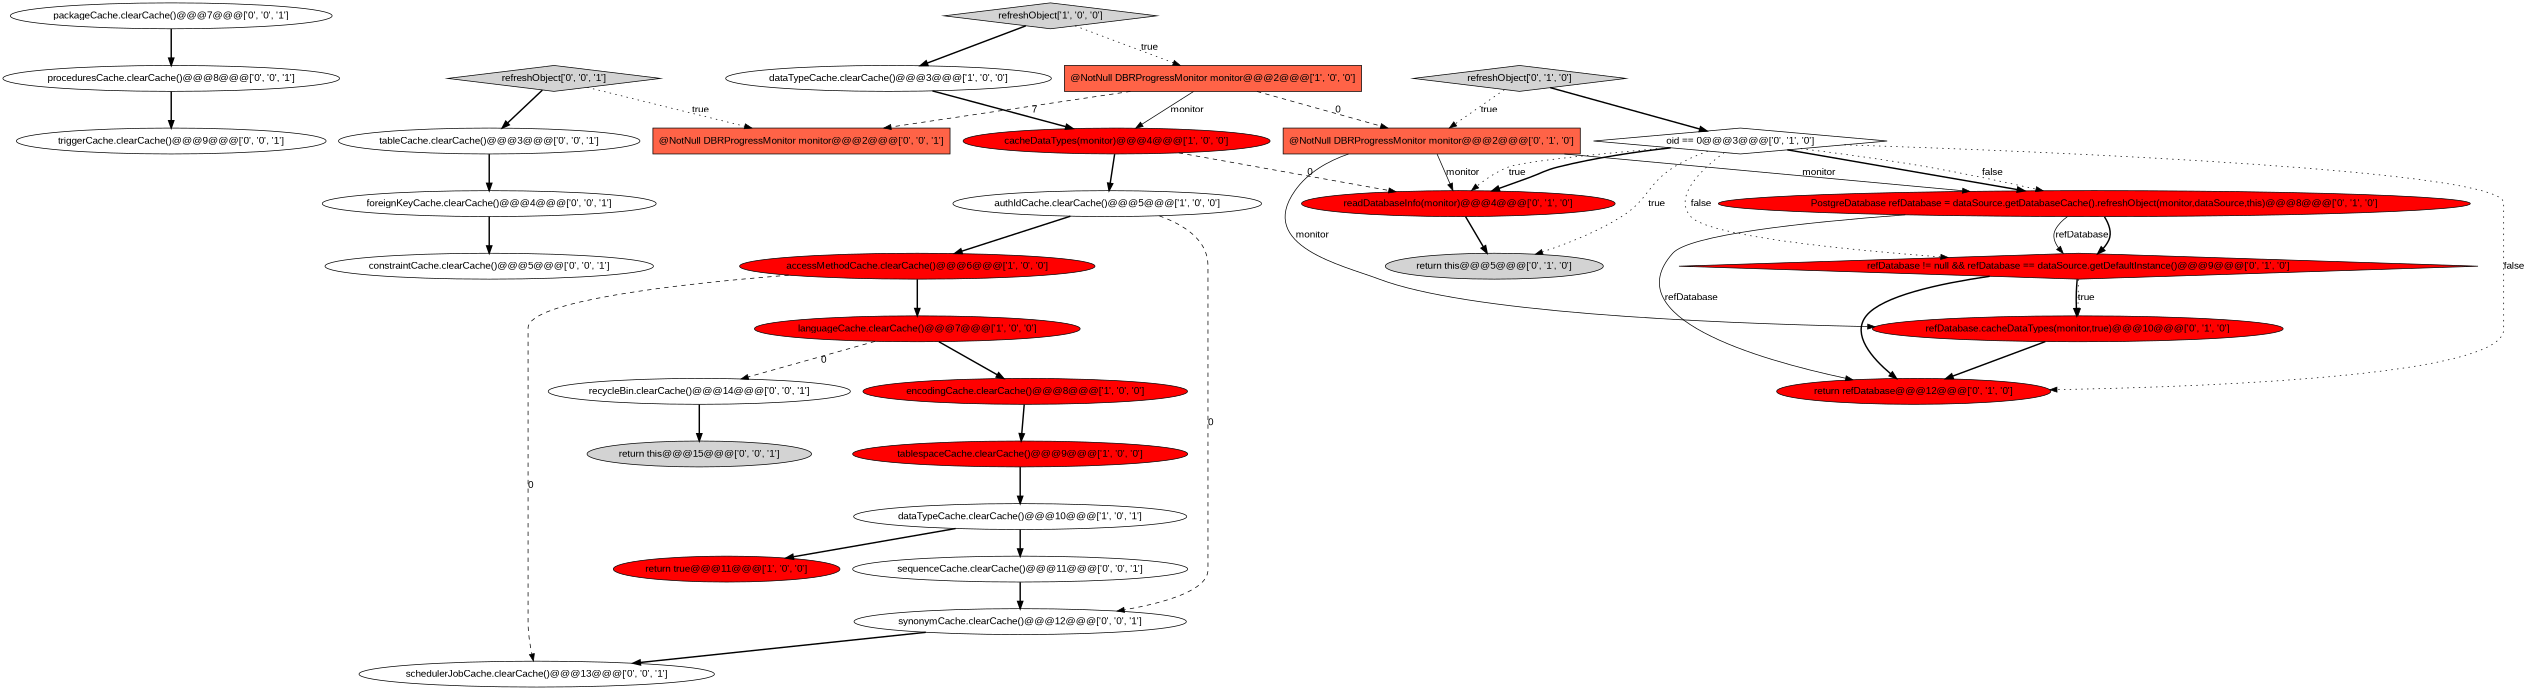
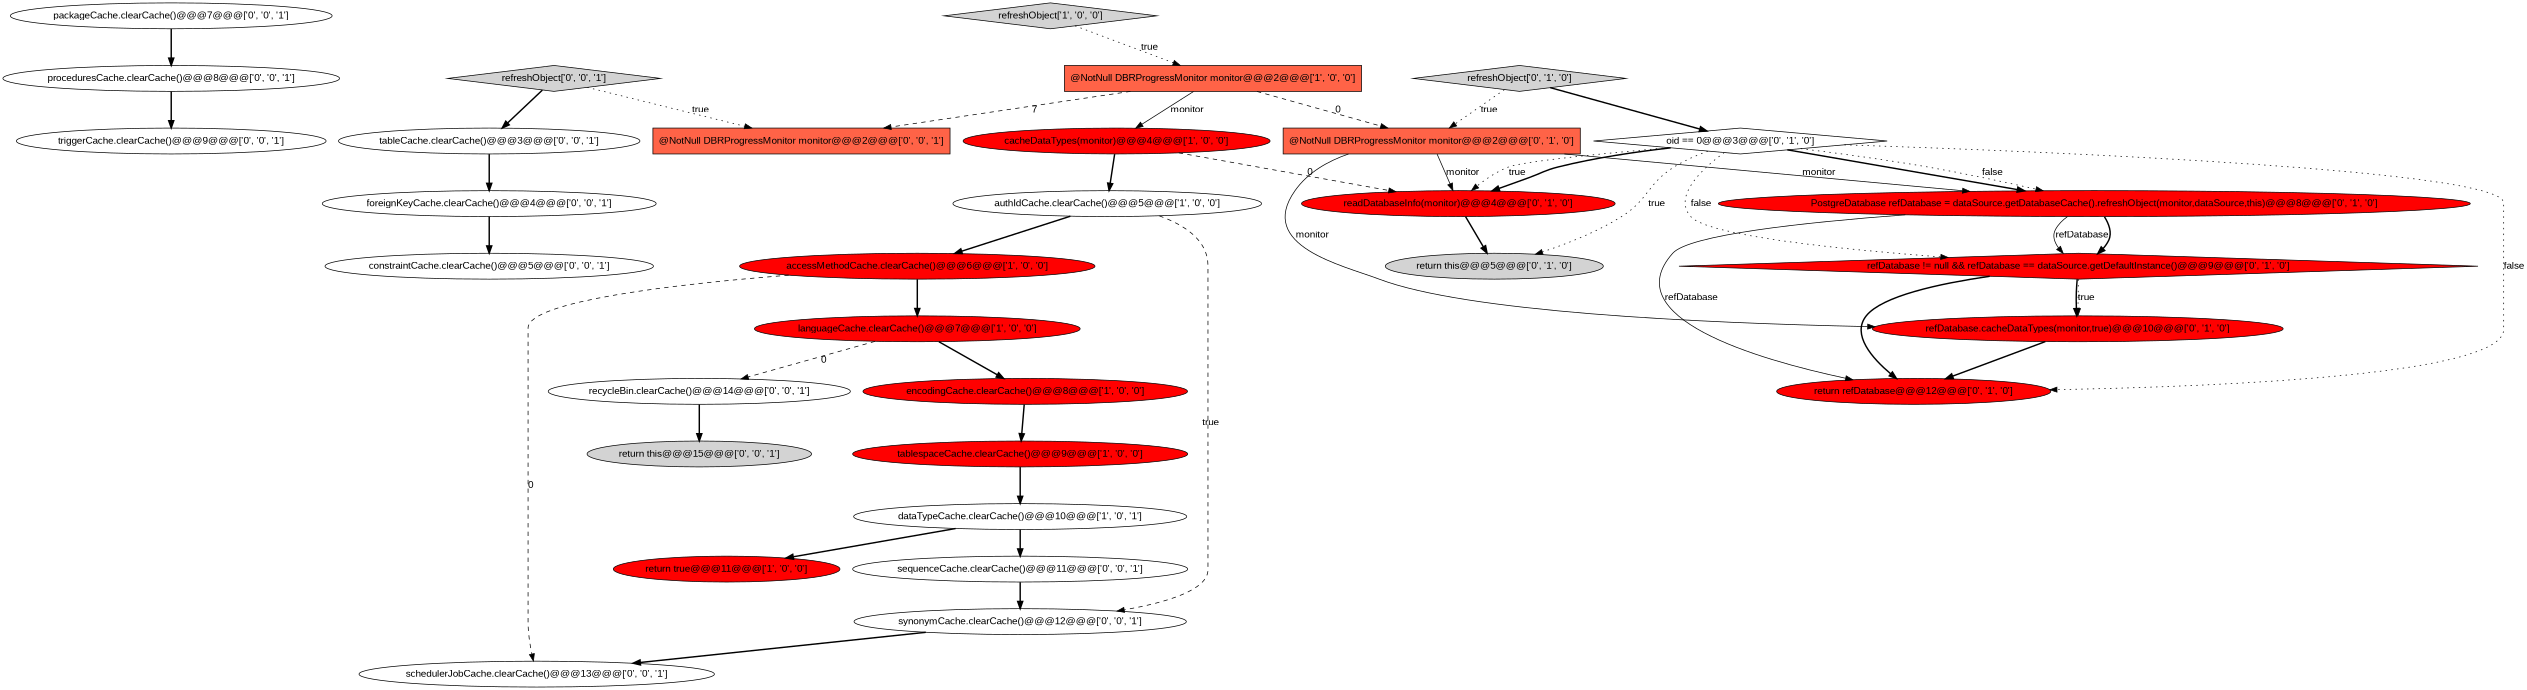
(889, 78) -> none
(1211, 423) -> (1211, 423)
